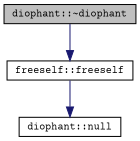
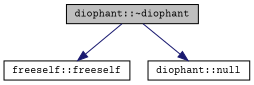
(70, 94) -> (162, 39)
